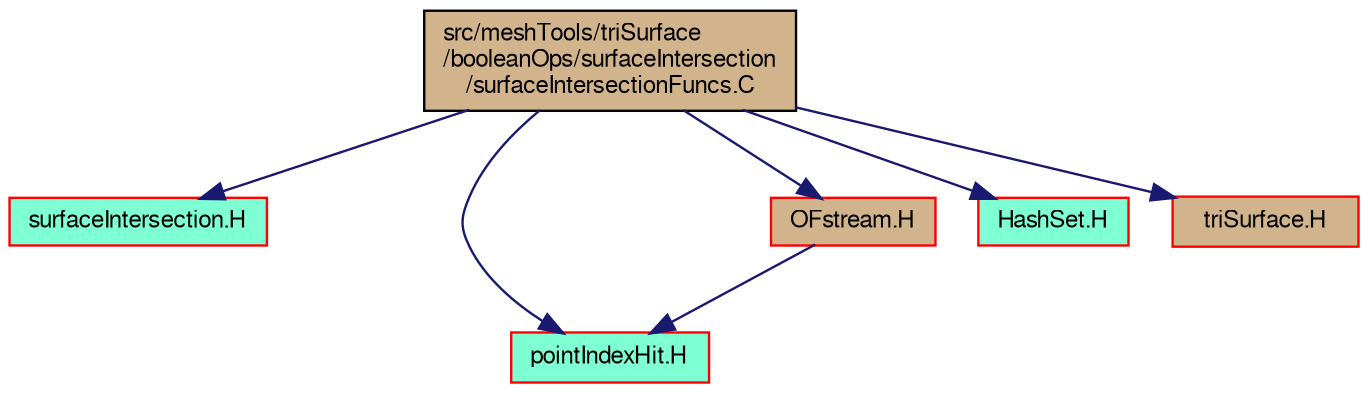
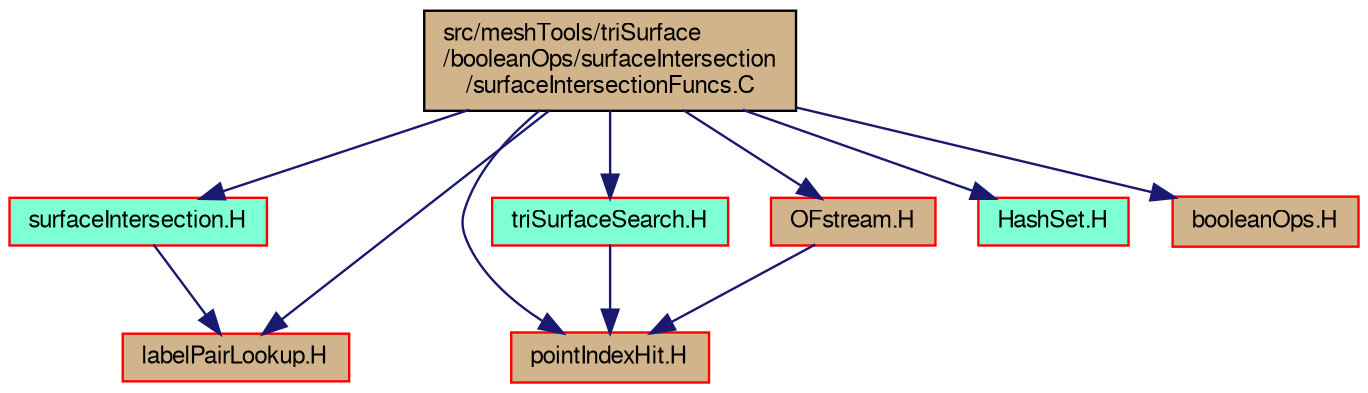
none -> (610, 222)
(1266, 222) -> (1266, 222)
none -> (236, 358)
(610, 358) -> (610, 358)
